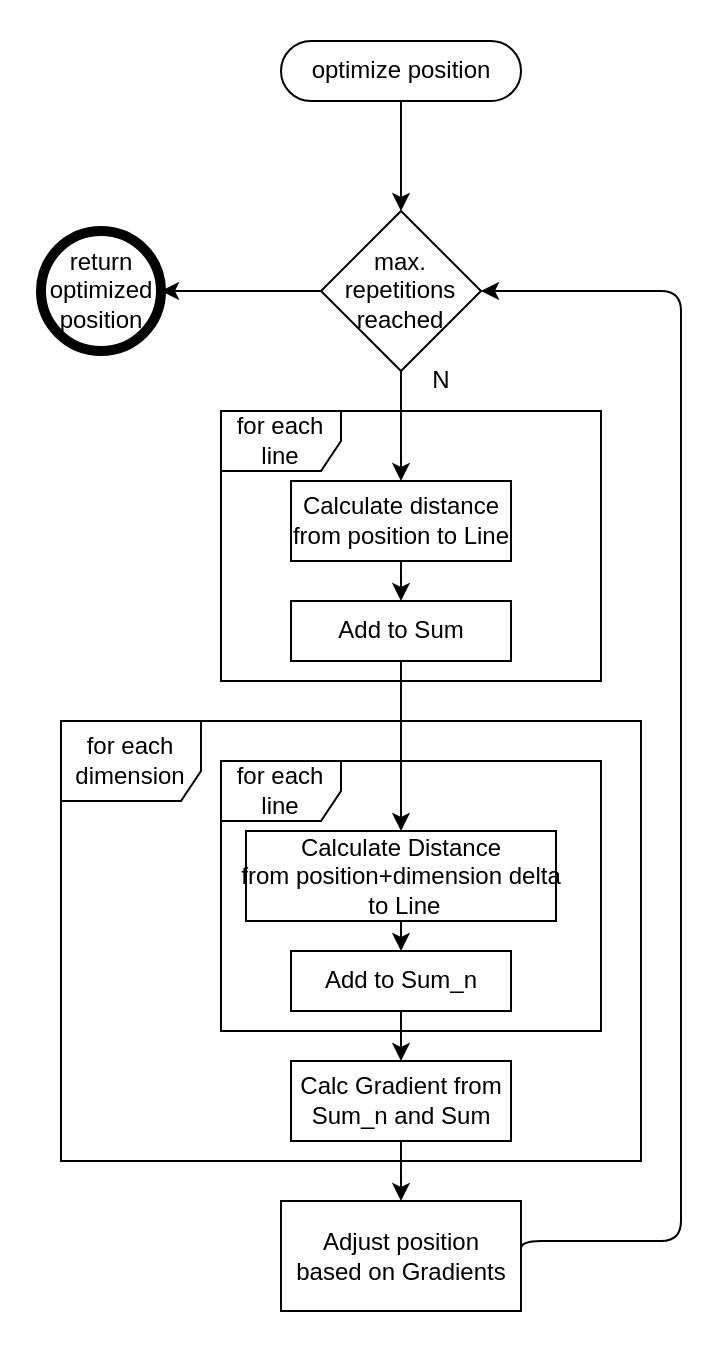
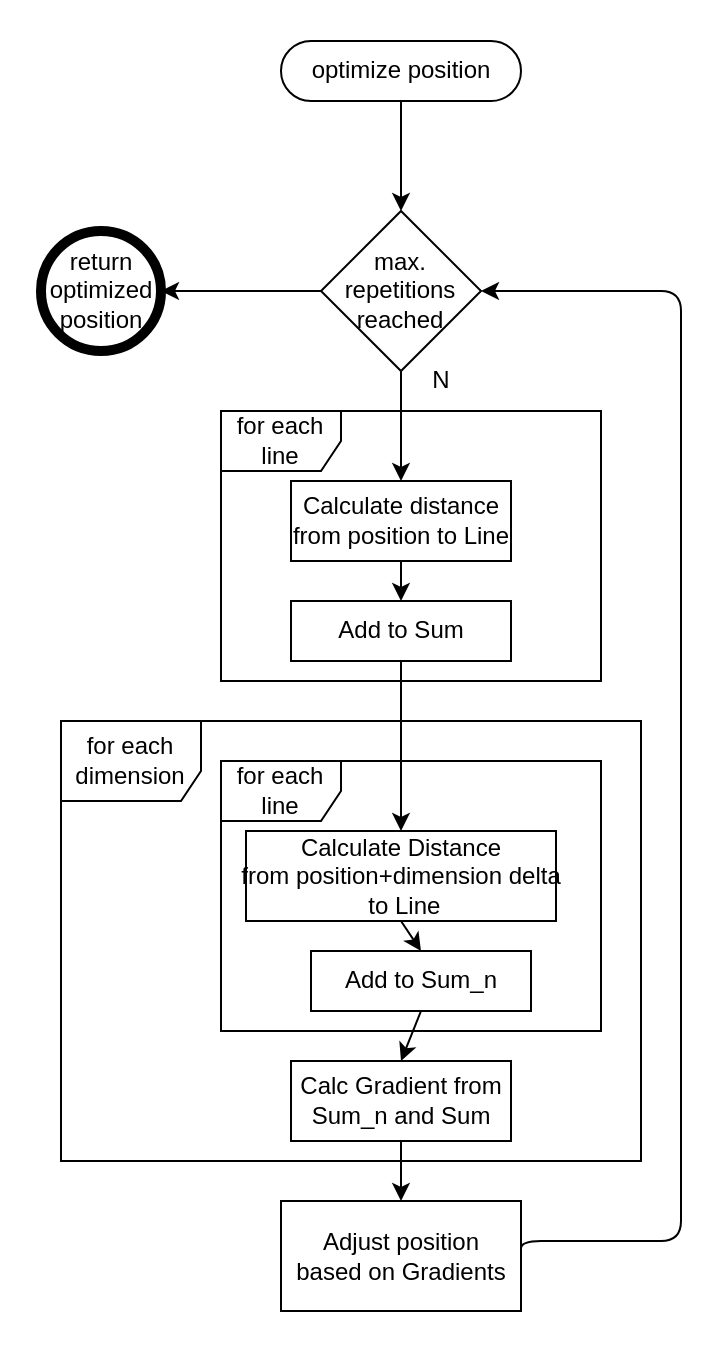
(401, 981) -> (421, 981)
